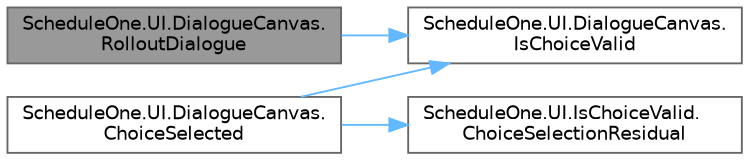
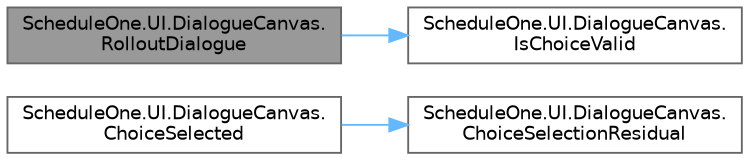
(366, 82) -> none
(575, 125) -> (575, 125)
